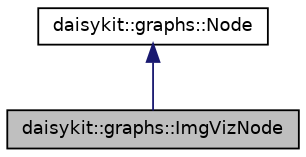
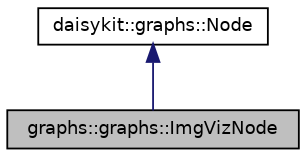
(153, 129) -> (153, 129)
